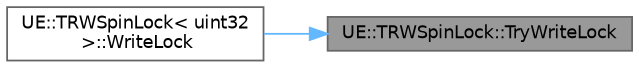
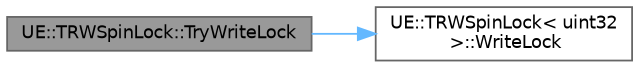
(287, 34) -> (334, 34)
